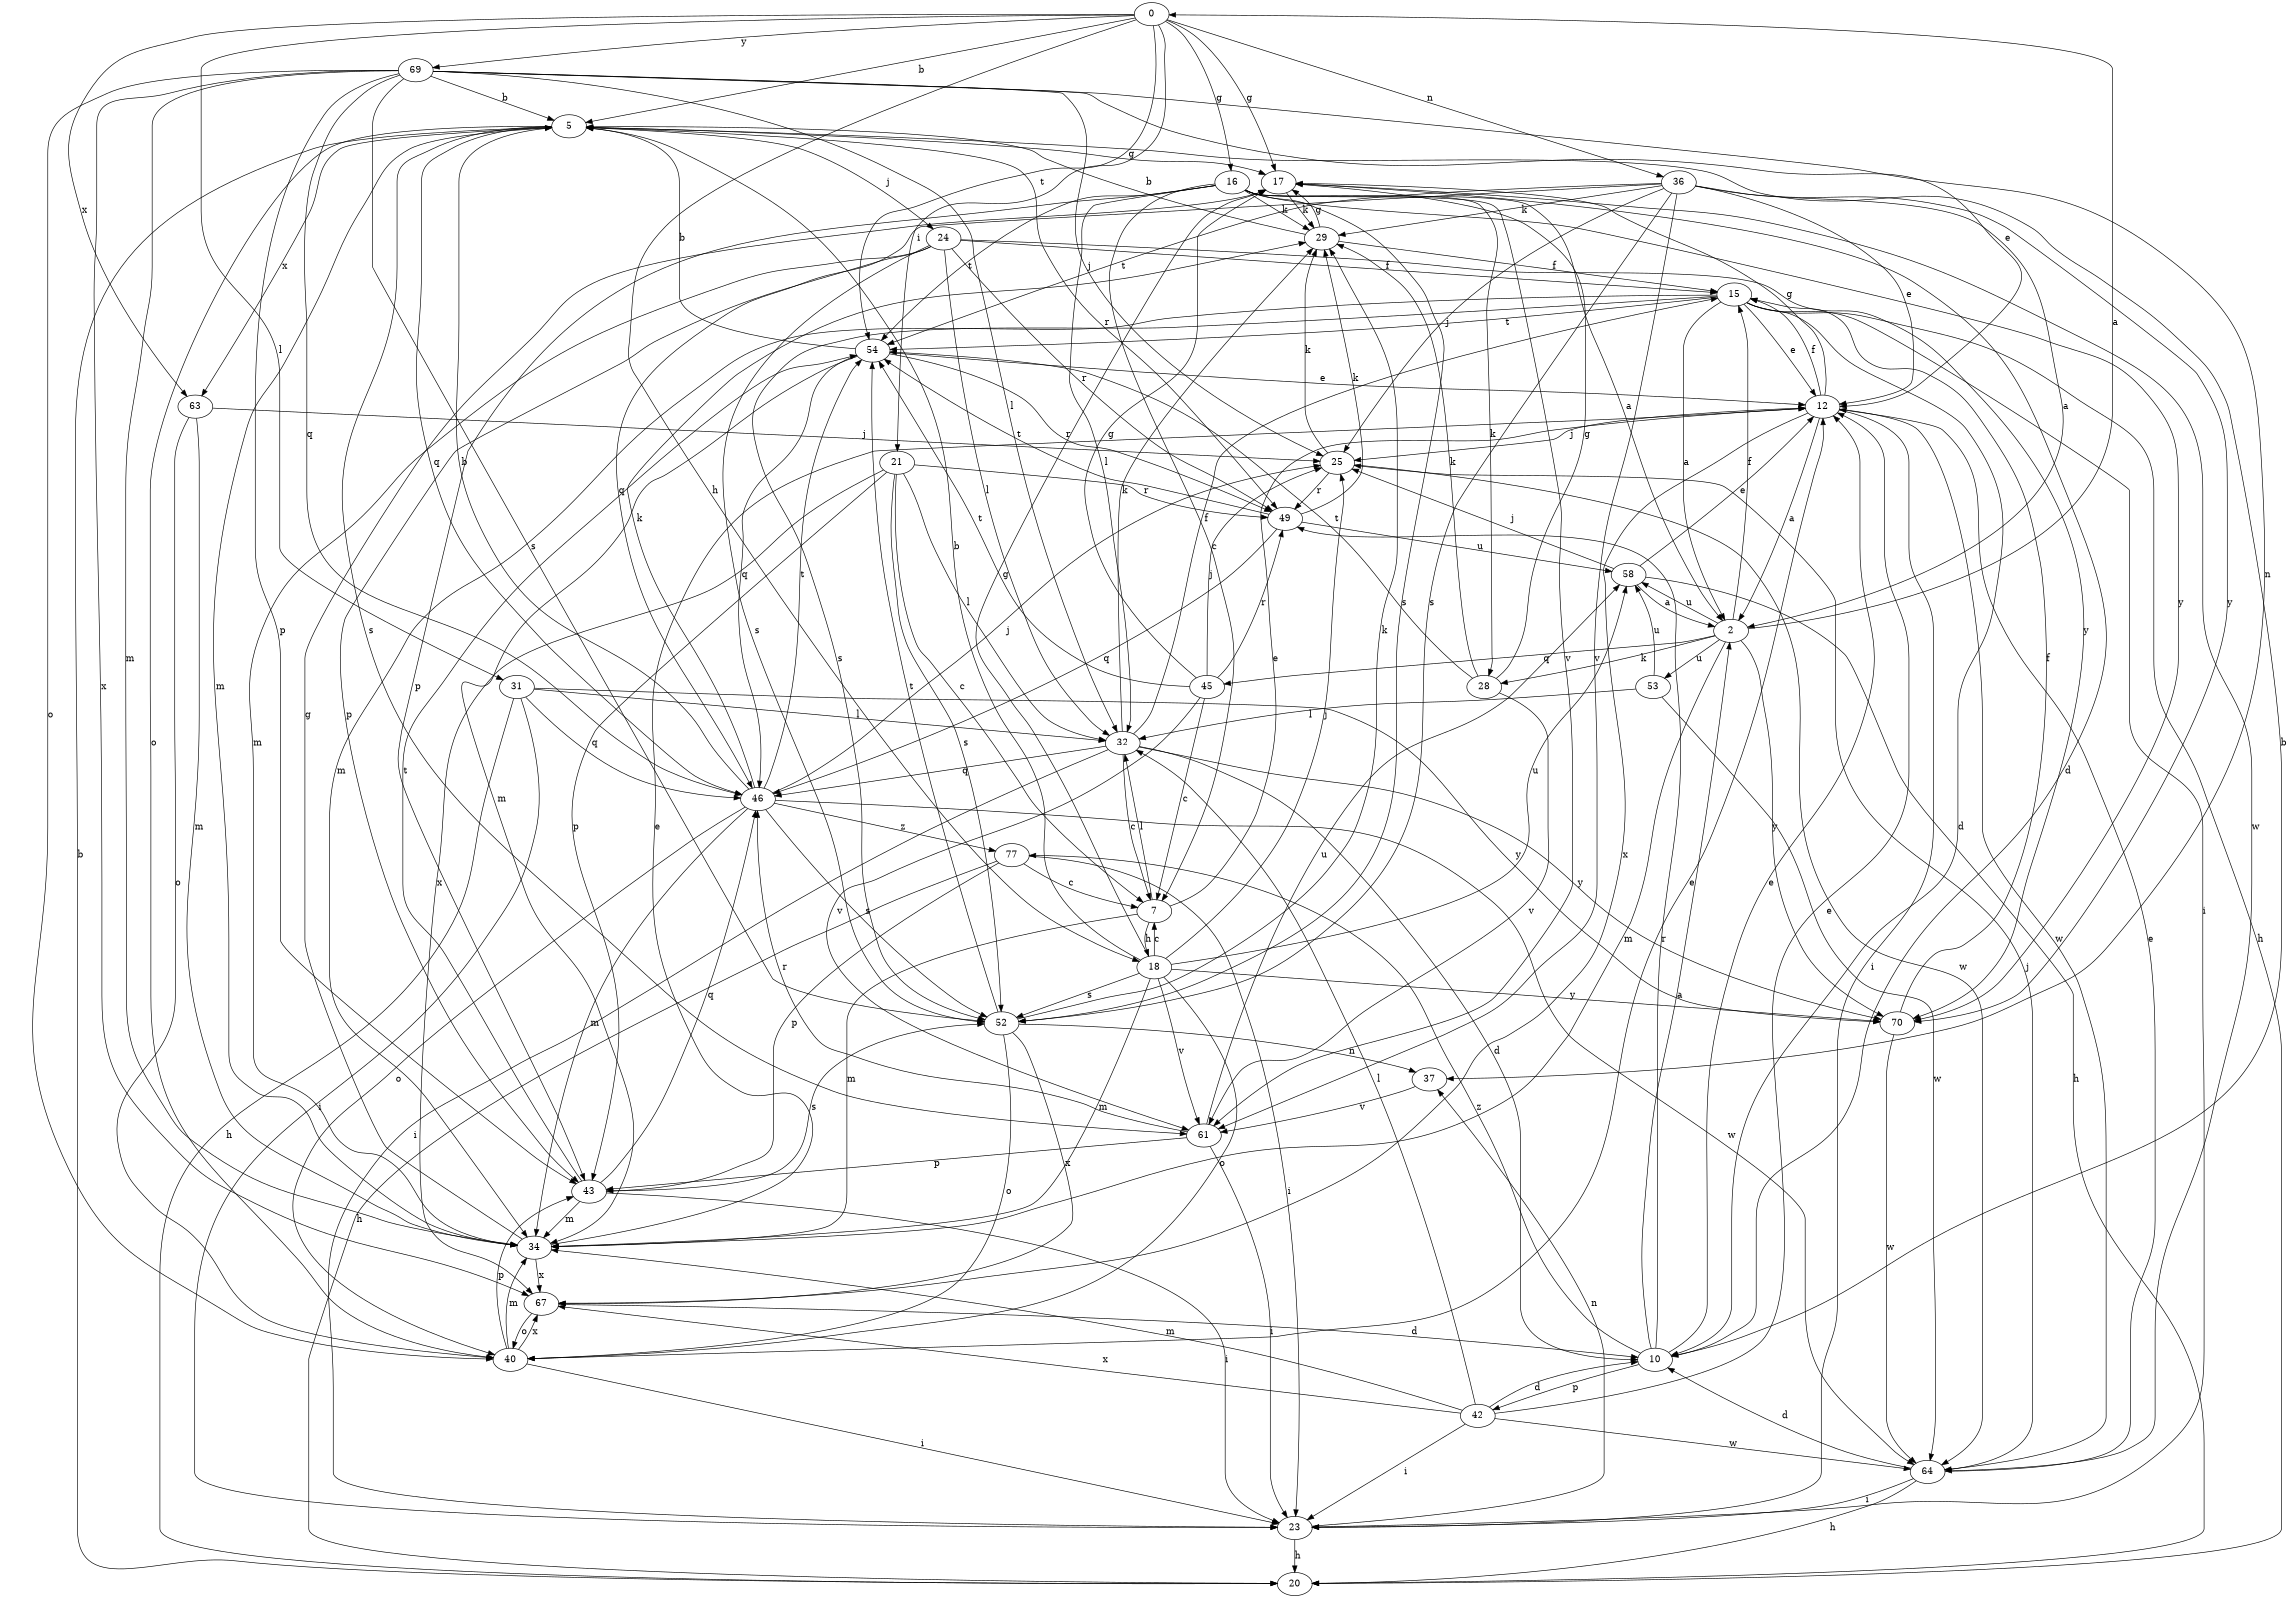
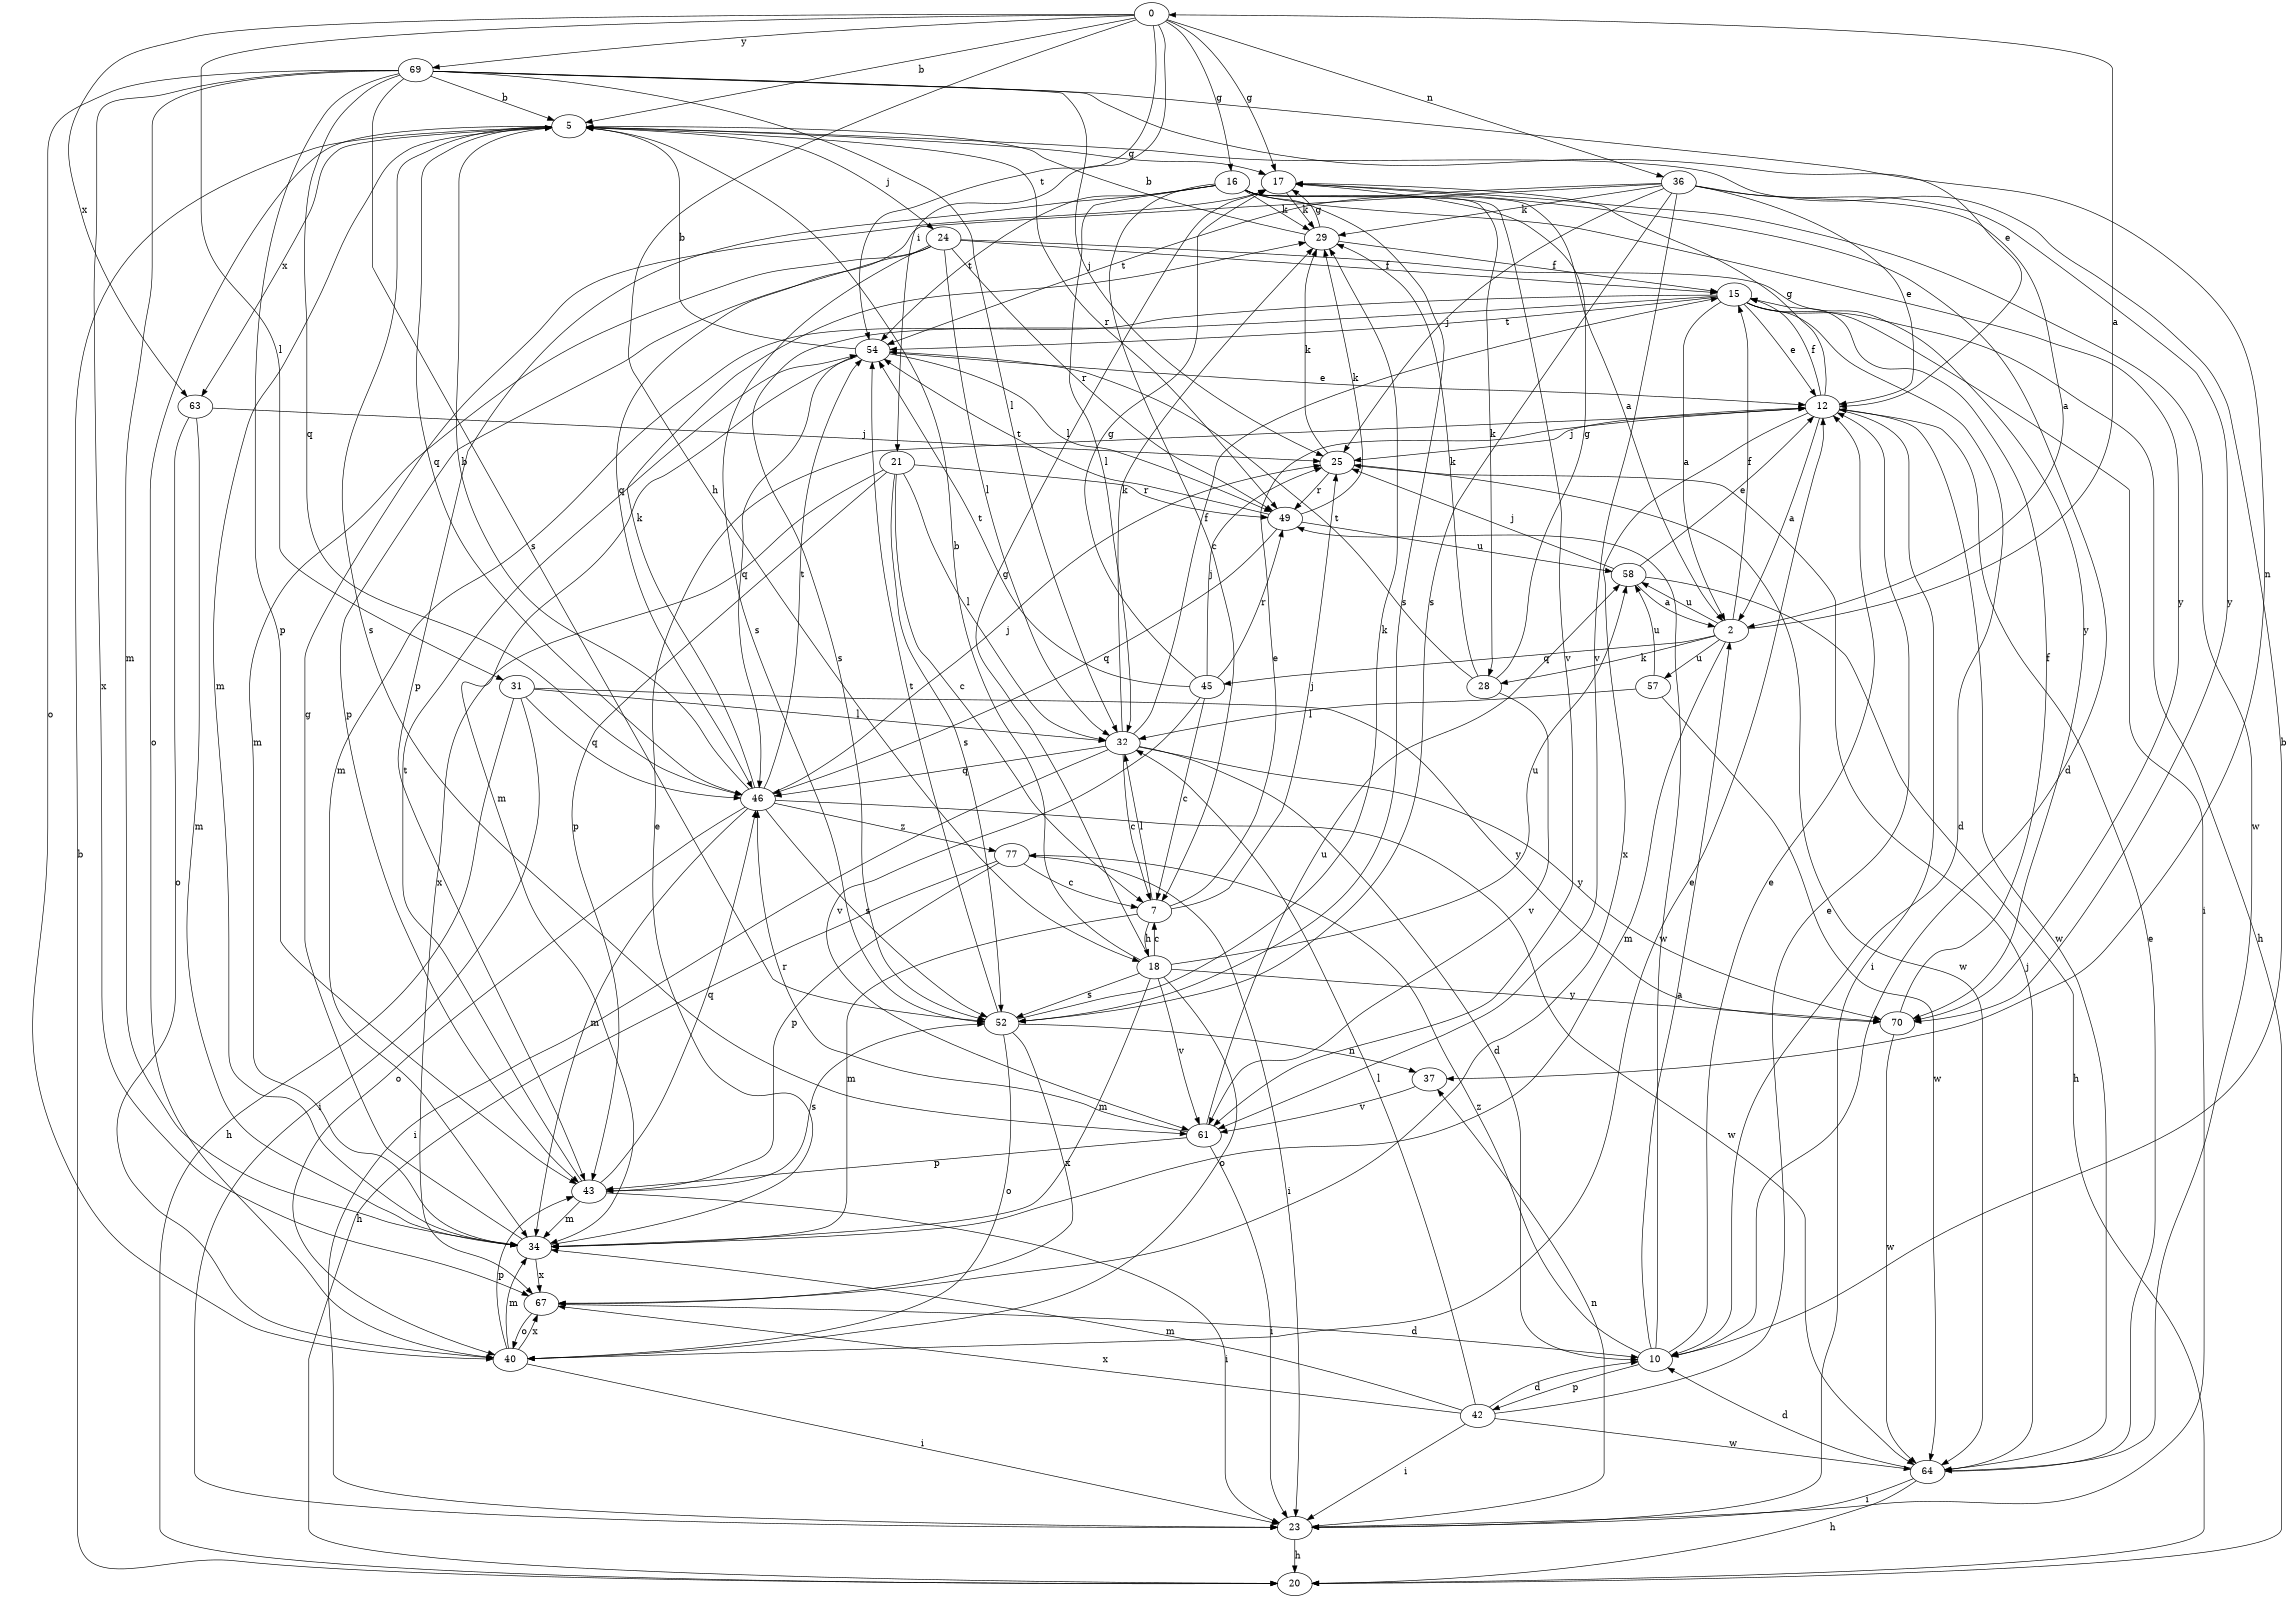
(1068, 435) -> (1068, 435)
(1653, 687) -> (1653, 687)
(1317, 746) -> (1303, 724)
(1773, 844) -> none
(1664, 939) -> (1664, 939)
